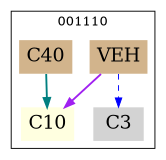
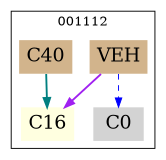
(83, 22) -> (83, 22)
(48, 124) -> (48, 124)
(119, 124) -> (119, 124)
